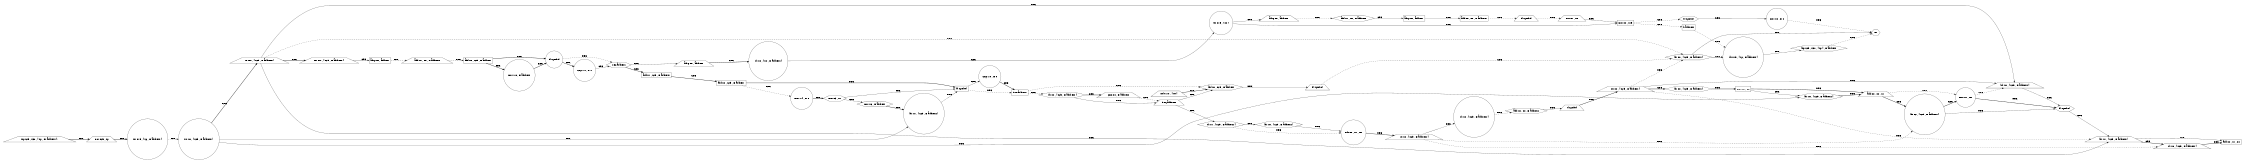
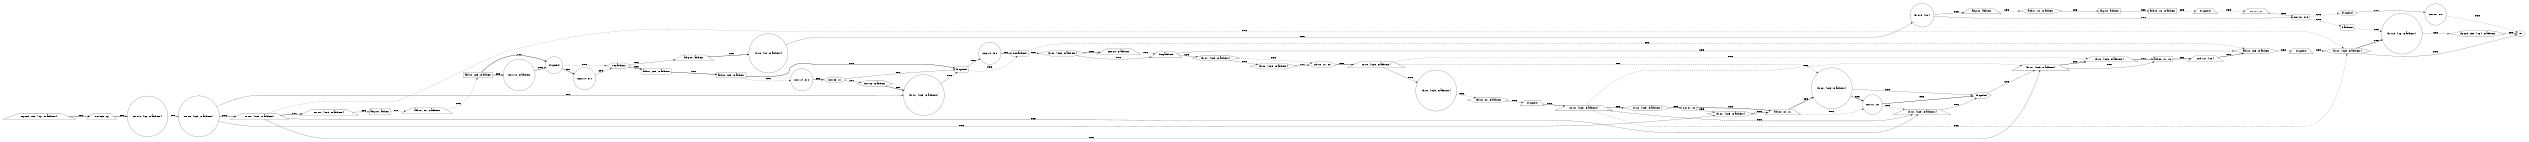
none -> (2181, 59)
(1353, 132) -> (1322, 65)
